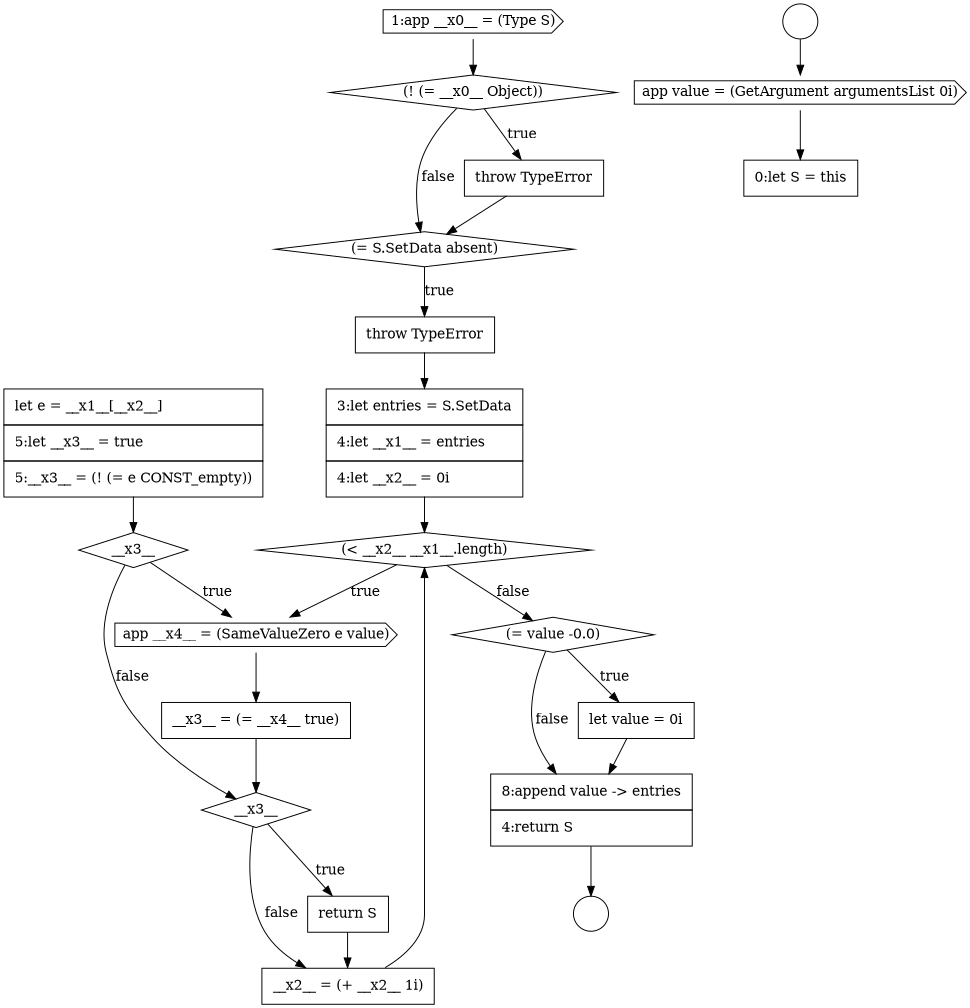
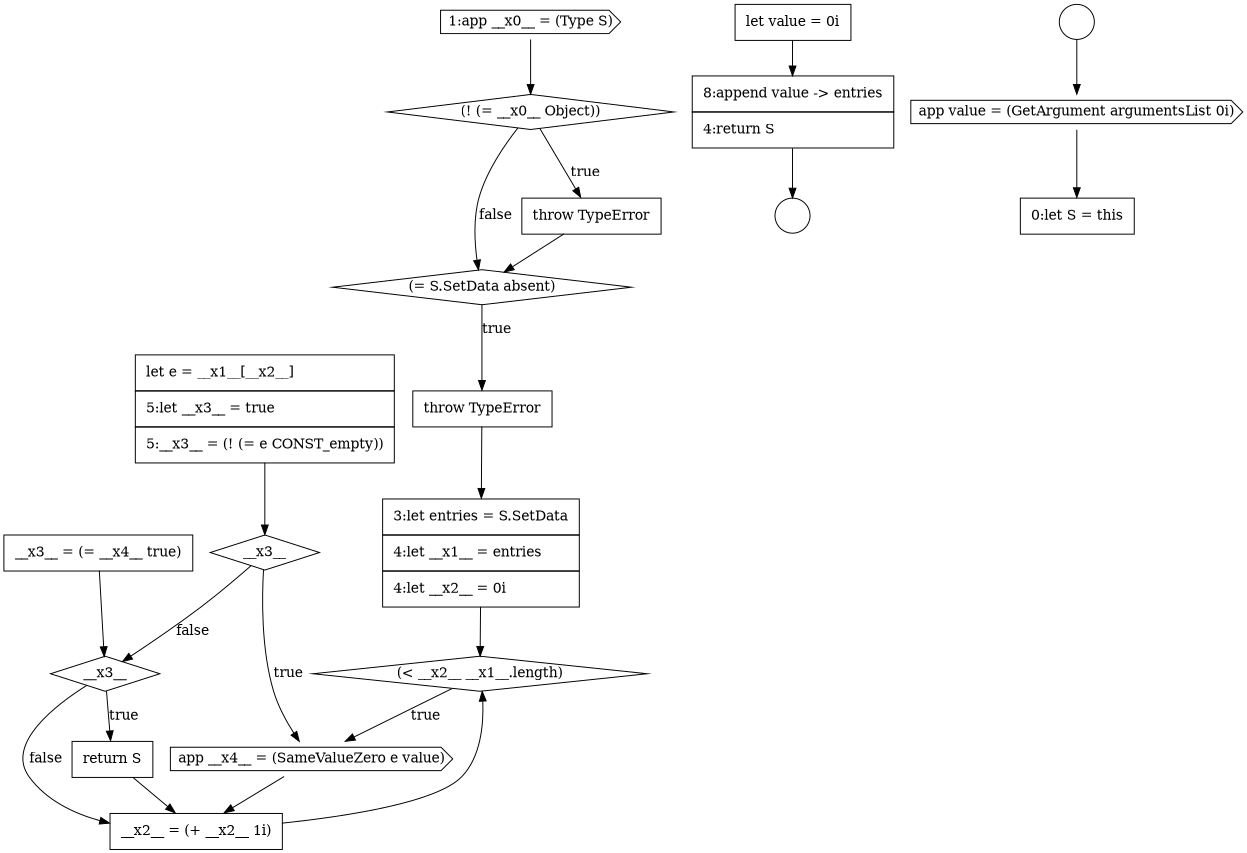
(553, 635) -> none
(256, 672) -> (258, 792)
